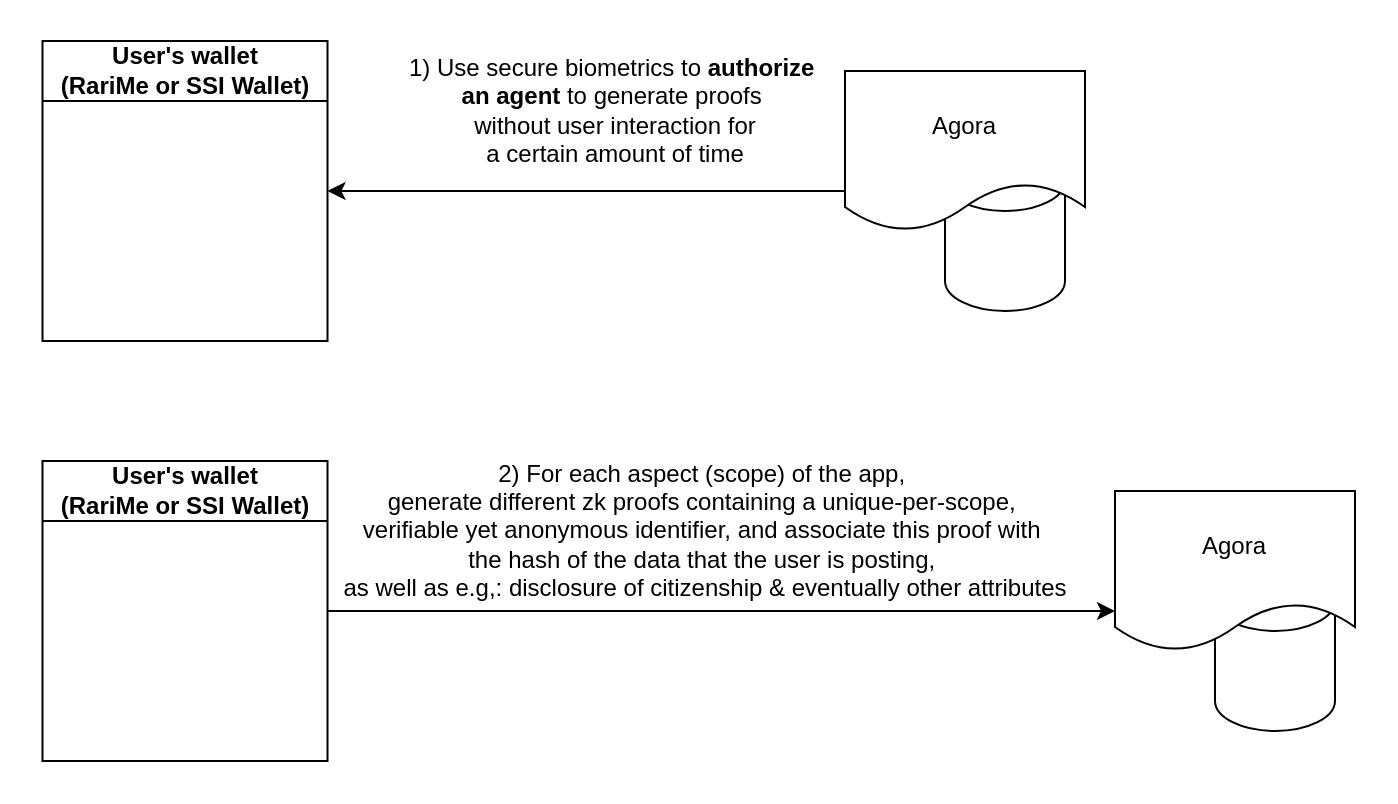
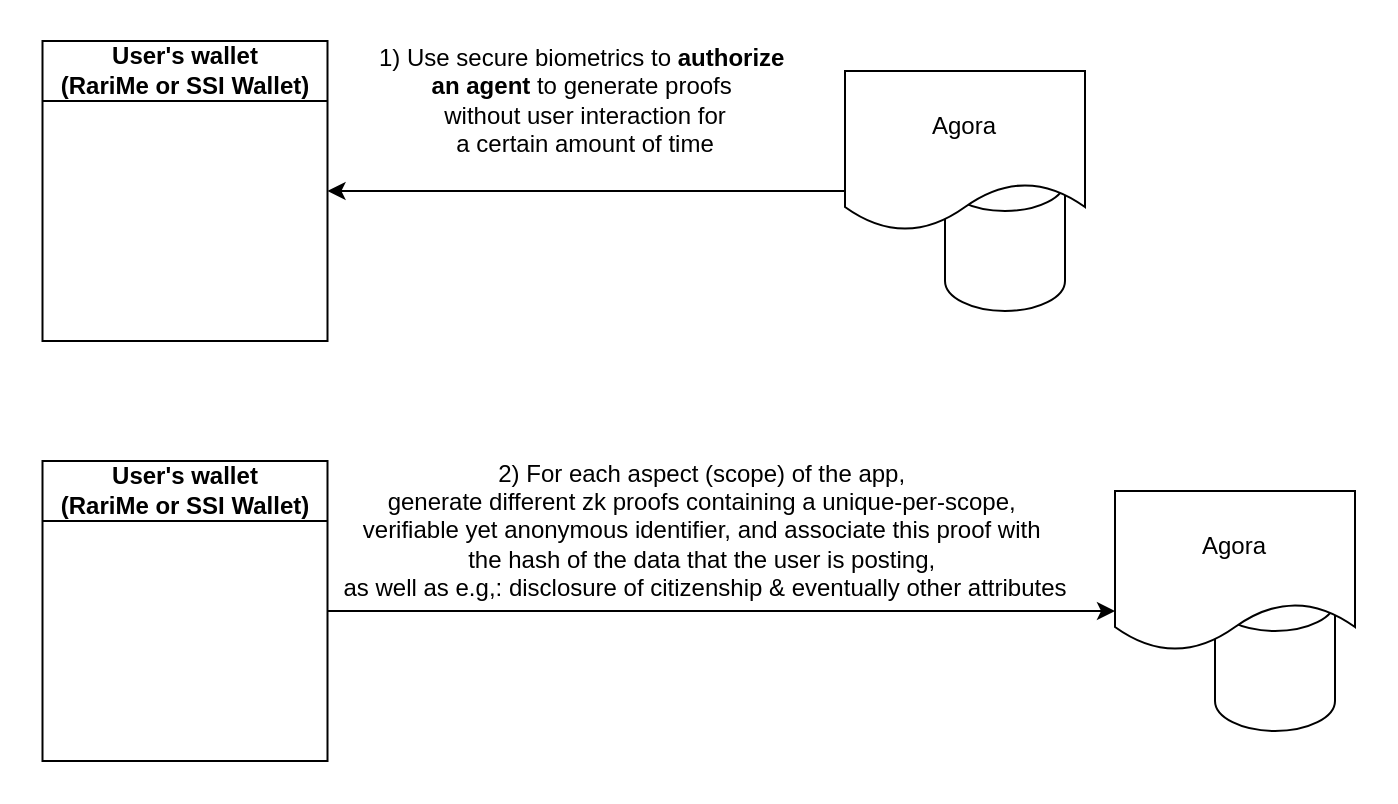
(615, 111) -> (585, 101)
